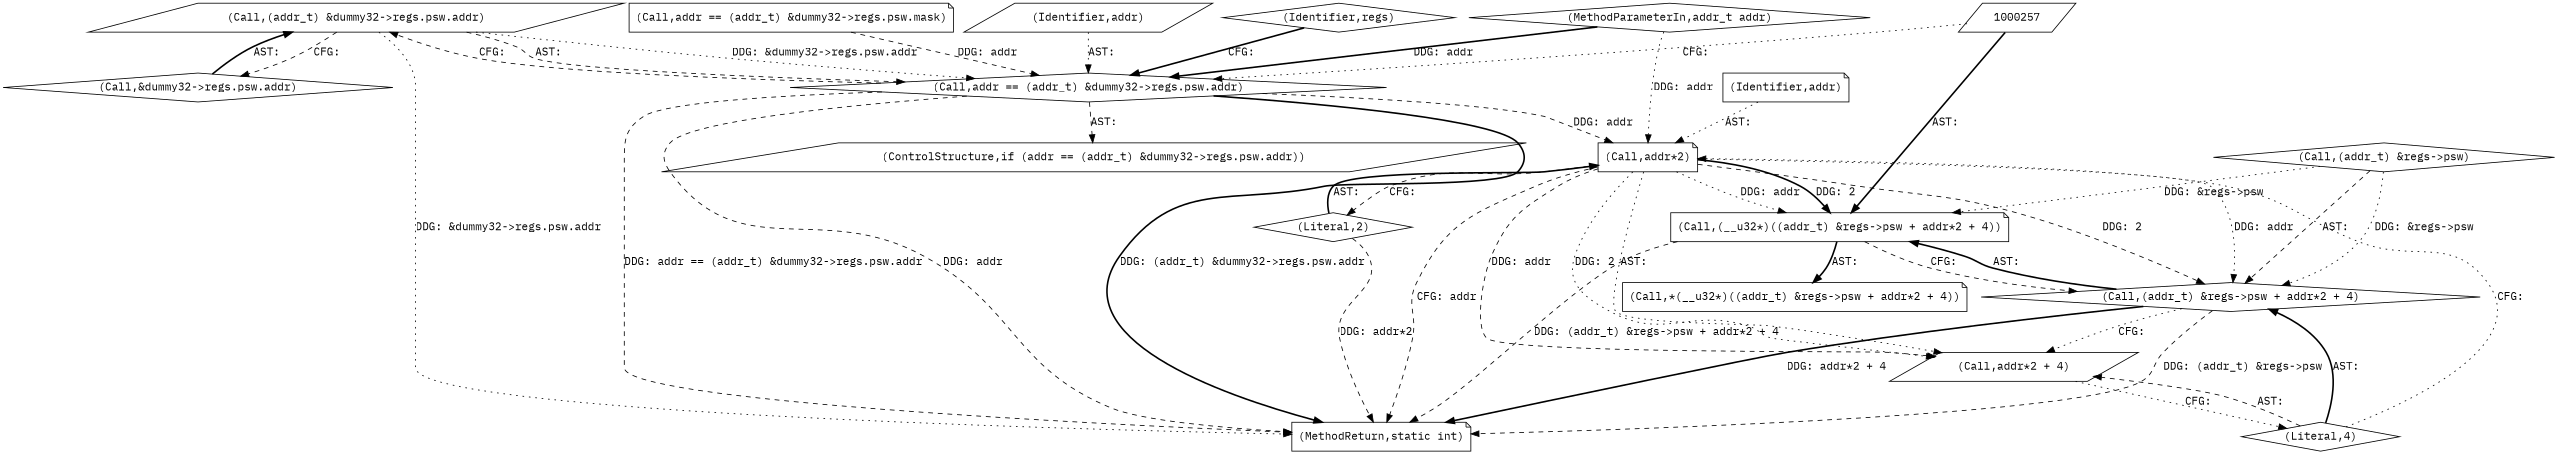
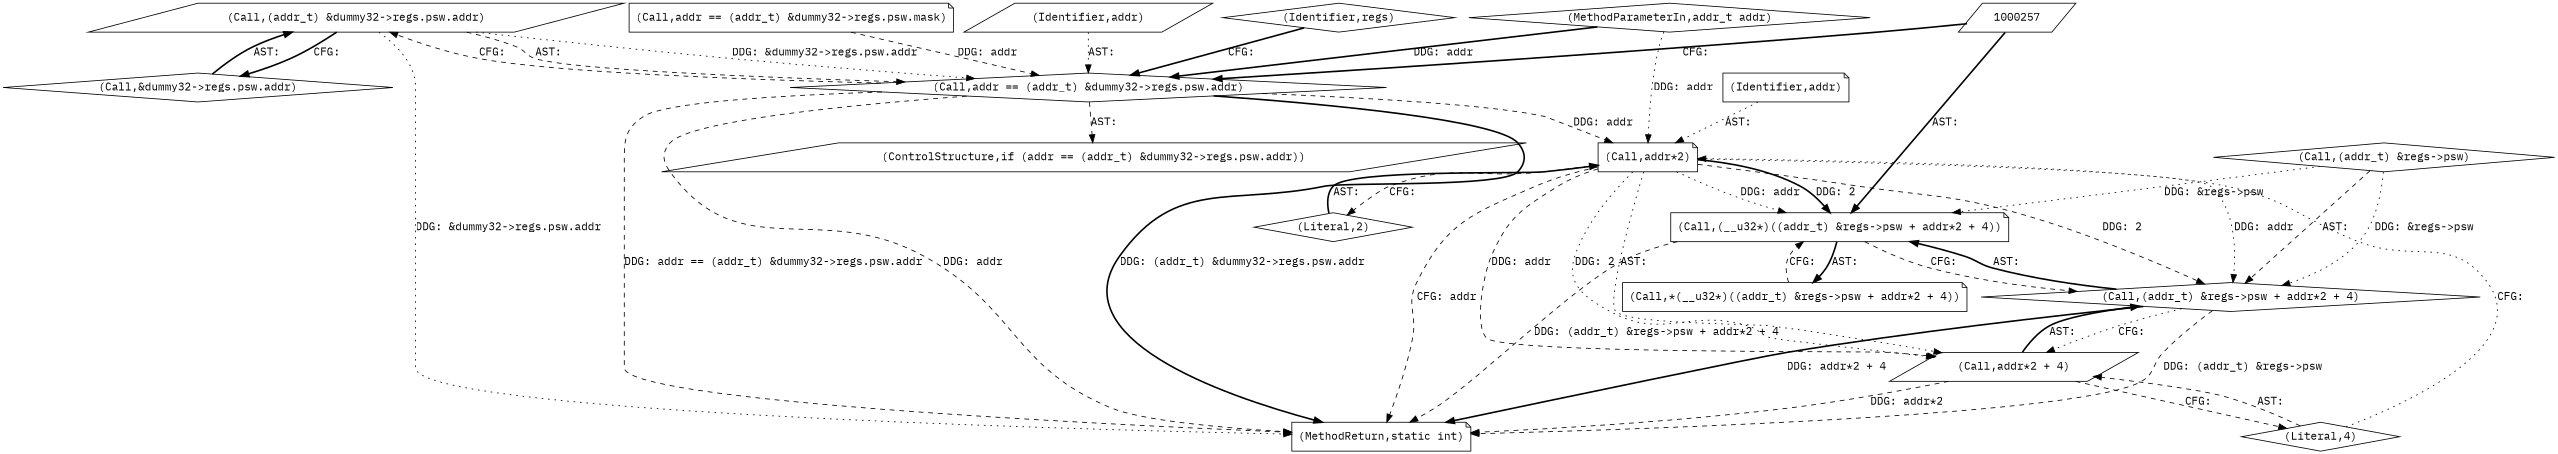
(1595, 54) -> (1595, 54)
(294, 57) -> (294, 57)
none -> (1787, 263)
(1341, 322) -> (1715, 416)
(2328, 356) -> (2062, 321)
(2177, 404) -> (2177, 404)
